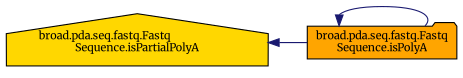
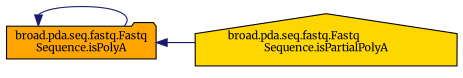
(293, 43) -> (181, 43)
